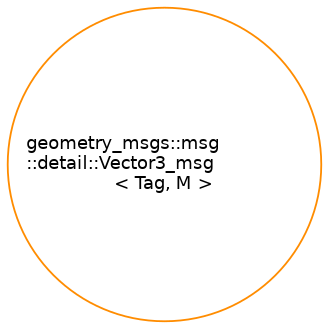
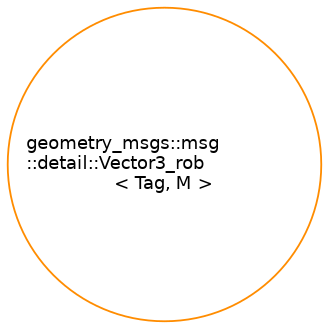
(164, 164) -> (164, 164)
